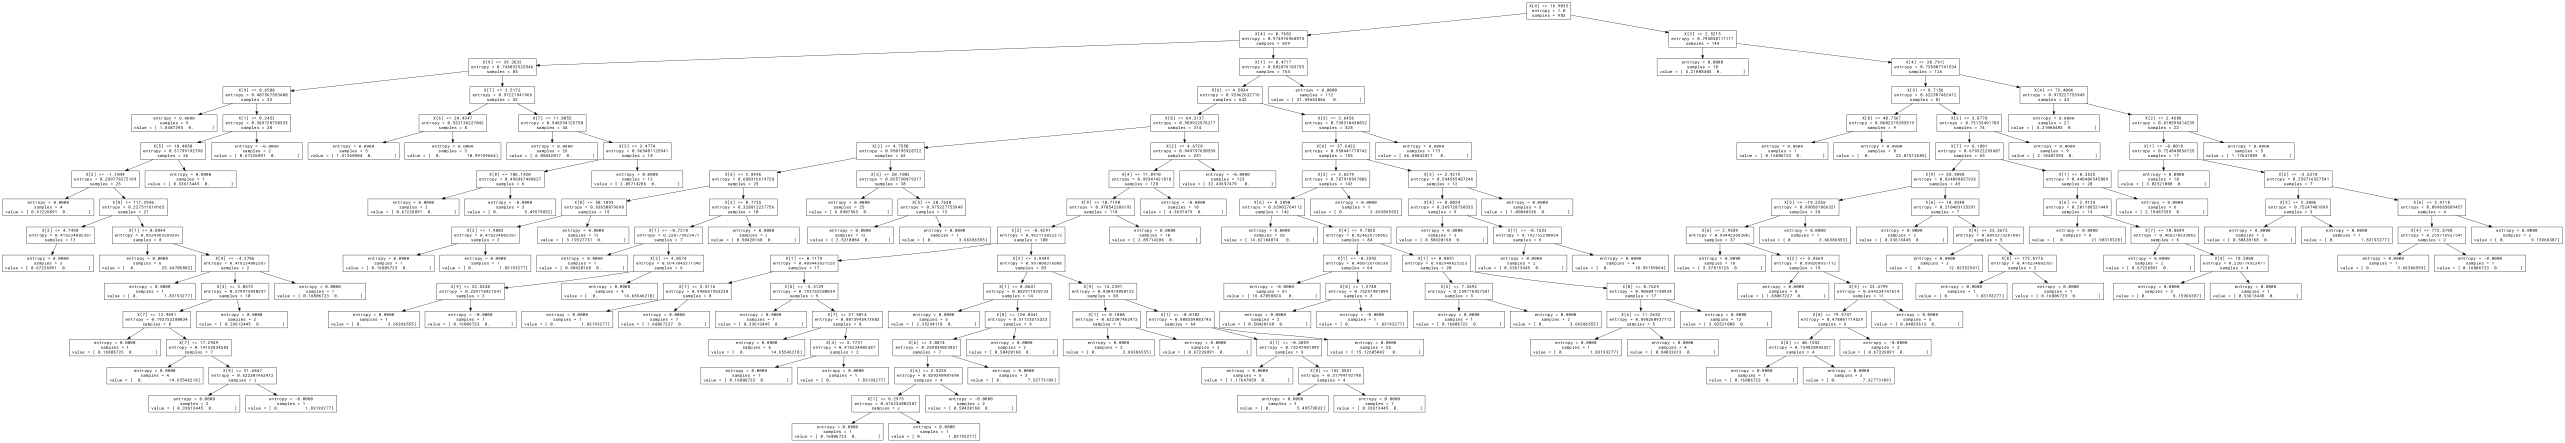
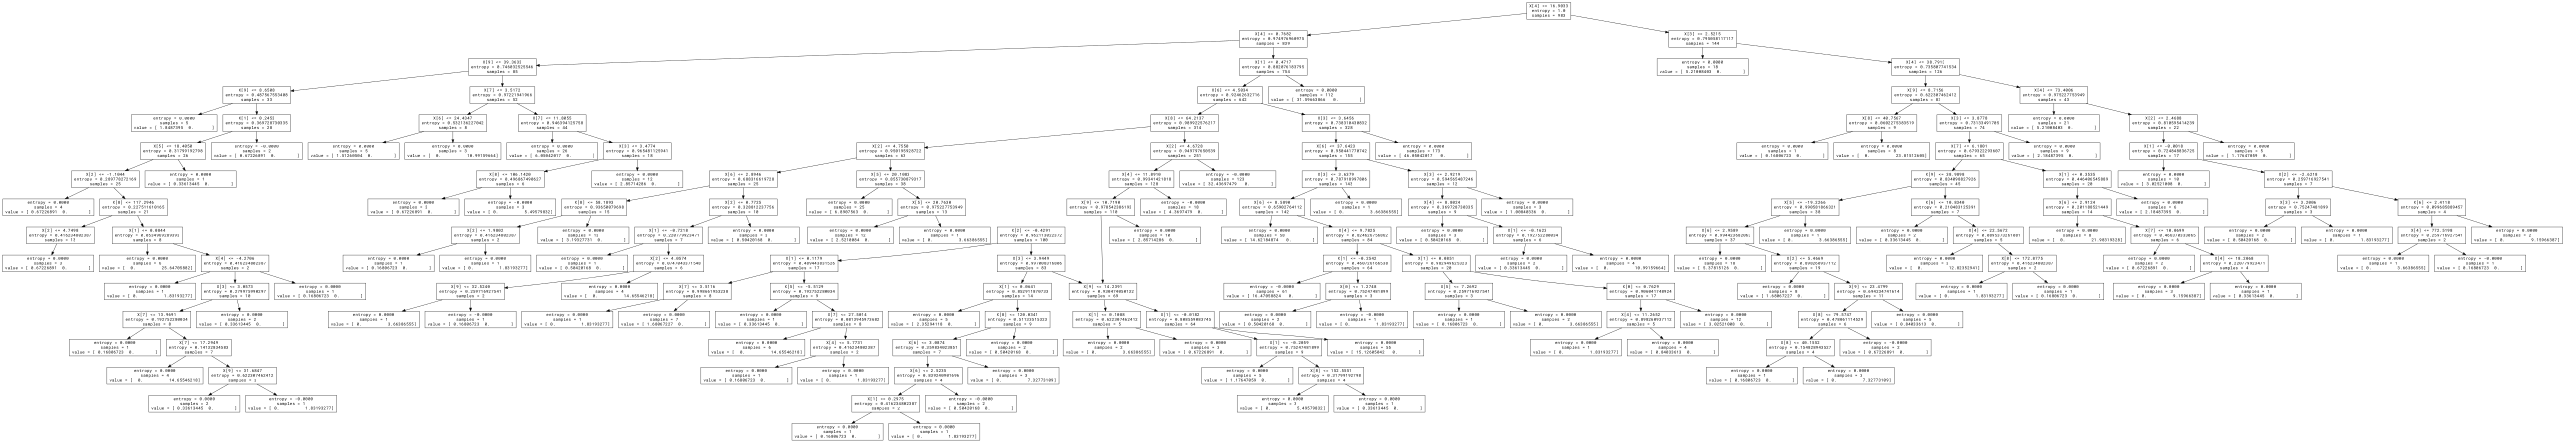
(1067, 221) -> (1102, 248)
